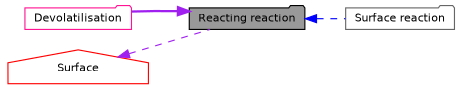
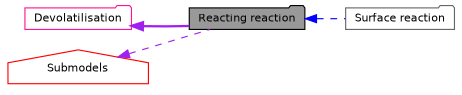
(155, 11) -> (166, 26)
(78, 69) -> (78, 69)
